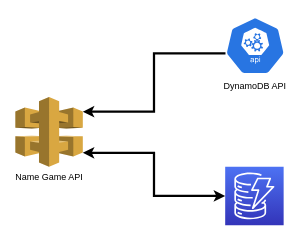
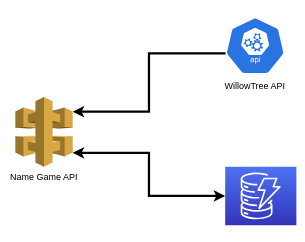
(255, 86) -> (255, 86)
(49, 132) -> (44, 132)
(255, 196) -> (261, 196)
